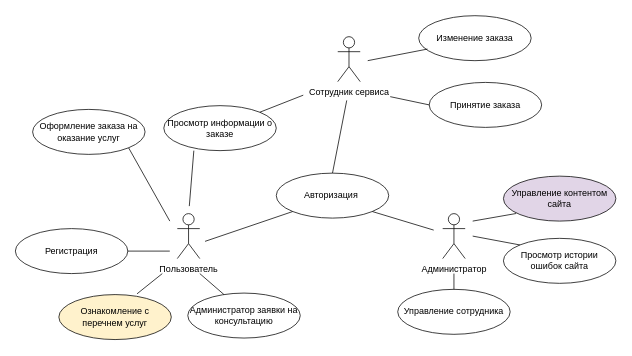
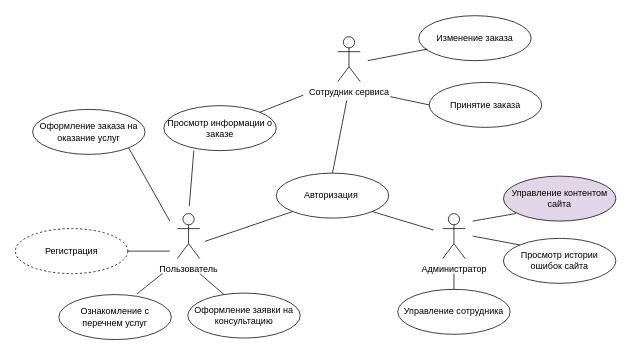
(72, 251) -> (72, 251)
(244, 315) -> (244, 315)
(115, 317) -> (115, 317)
